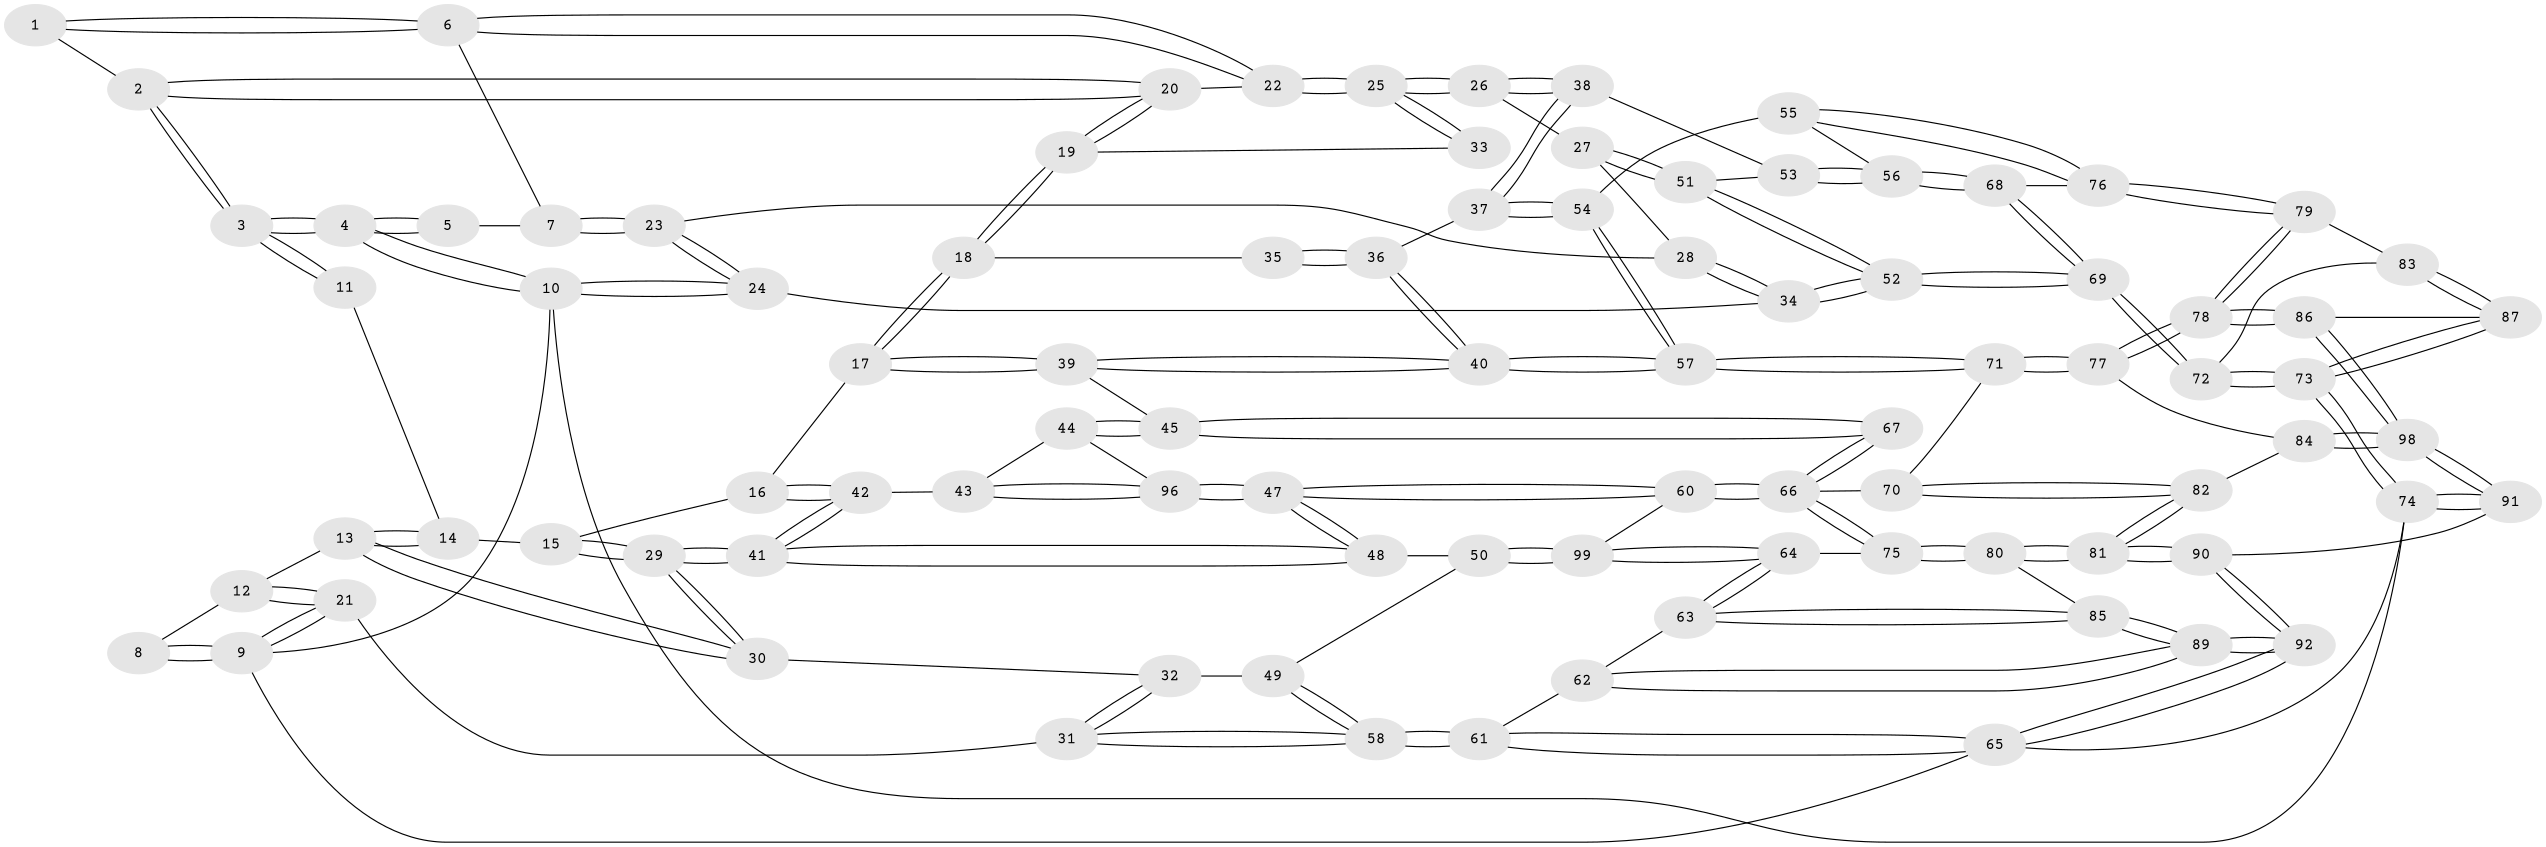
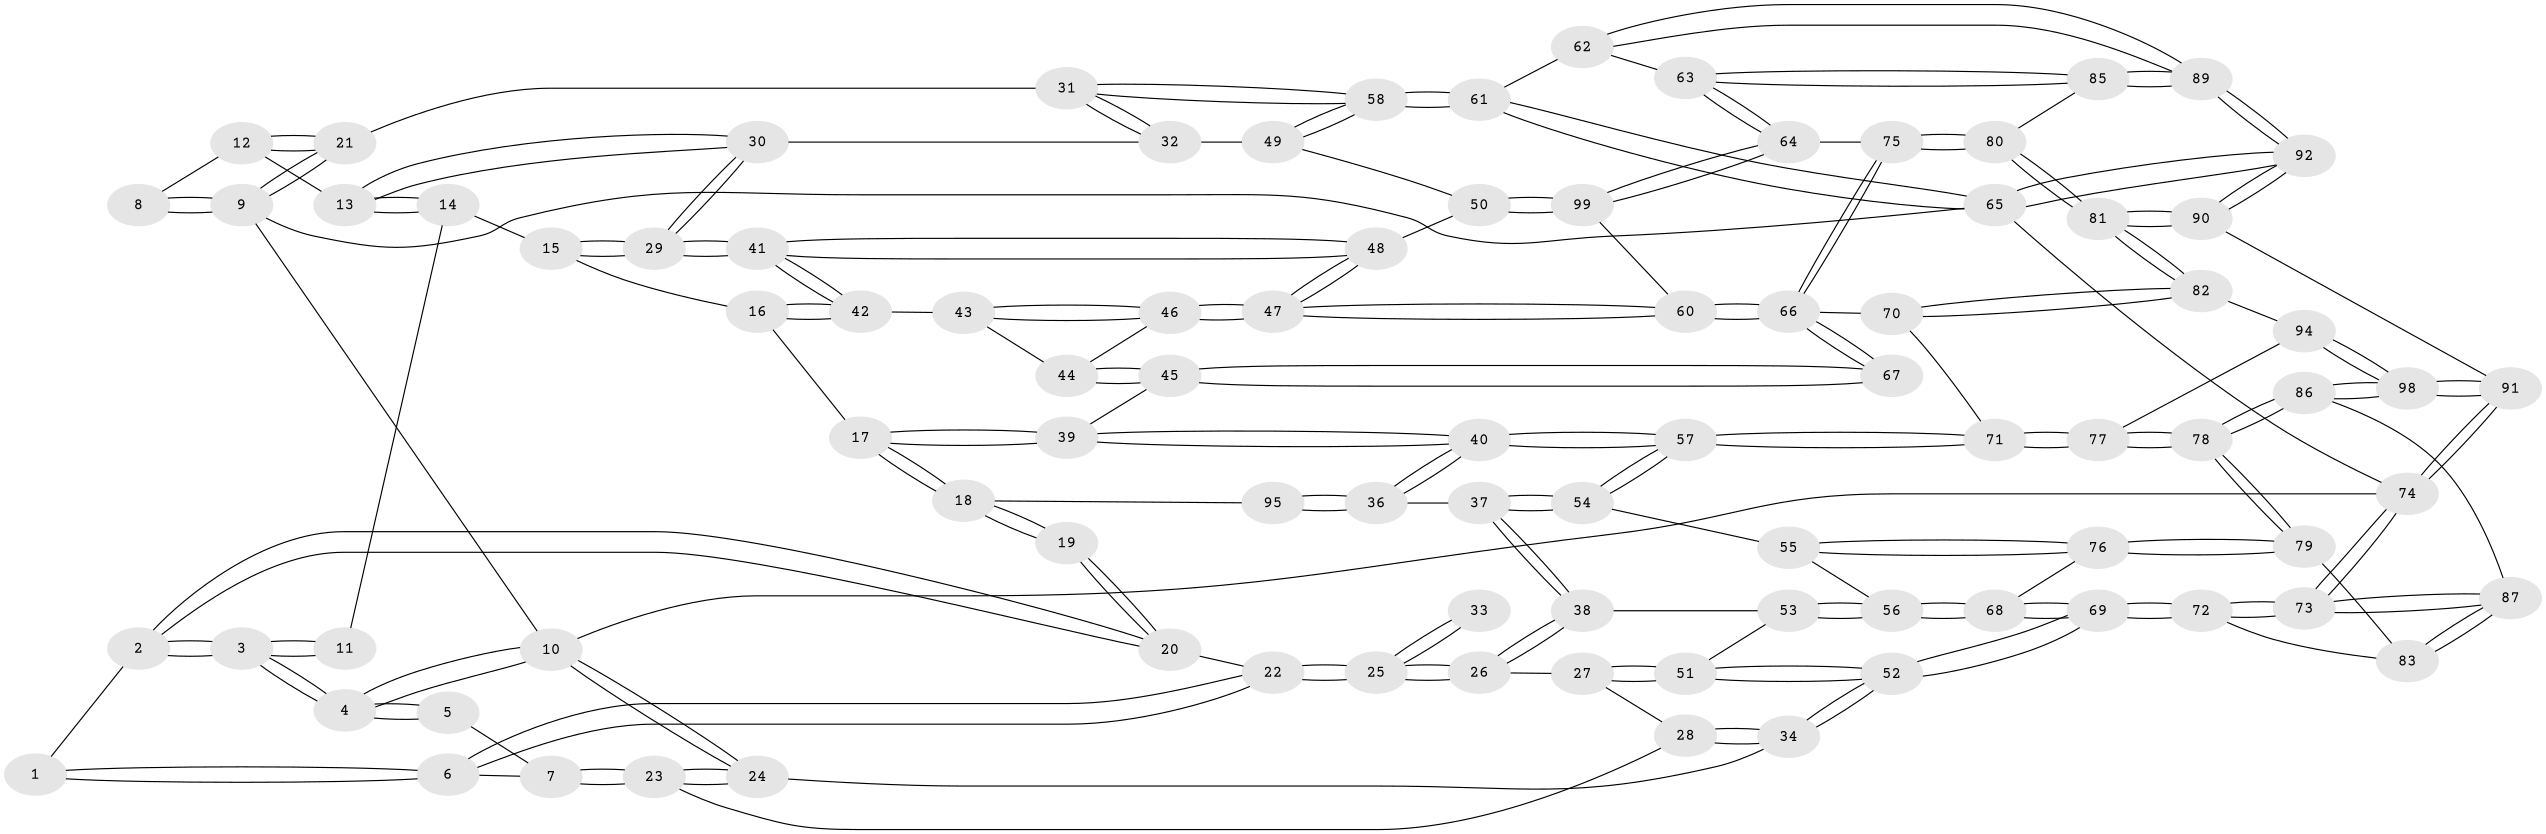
(1273, 150) -> none
(1273, 258) -> (1273, 503)
(2304, 441) -> (2304, 331)
(1170, 492) -> (1170, 313)
